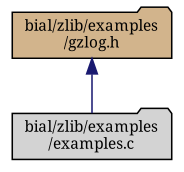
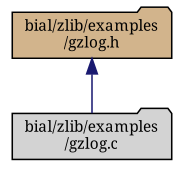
(92, 136) -> (92, 136)
